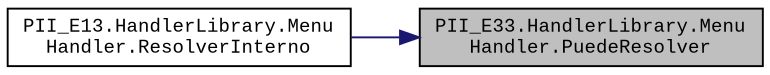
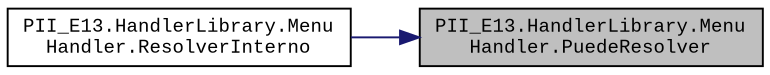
(591, 37) -> (591, 37)
